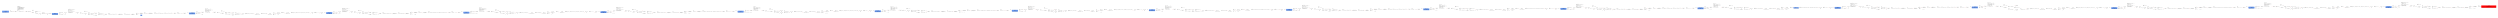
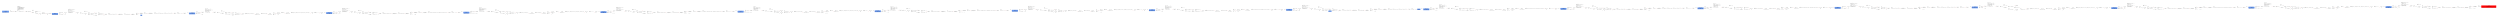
(1796, 8) -> (1796, 8)
(1419, 9) -> (1419, 9)
(1330, 11) -> (1330, 11)
